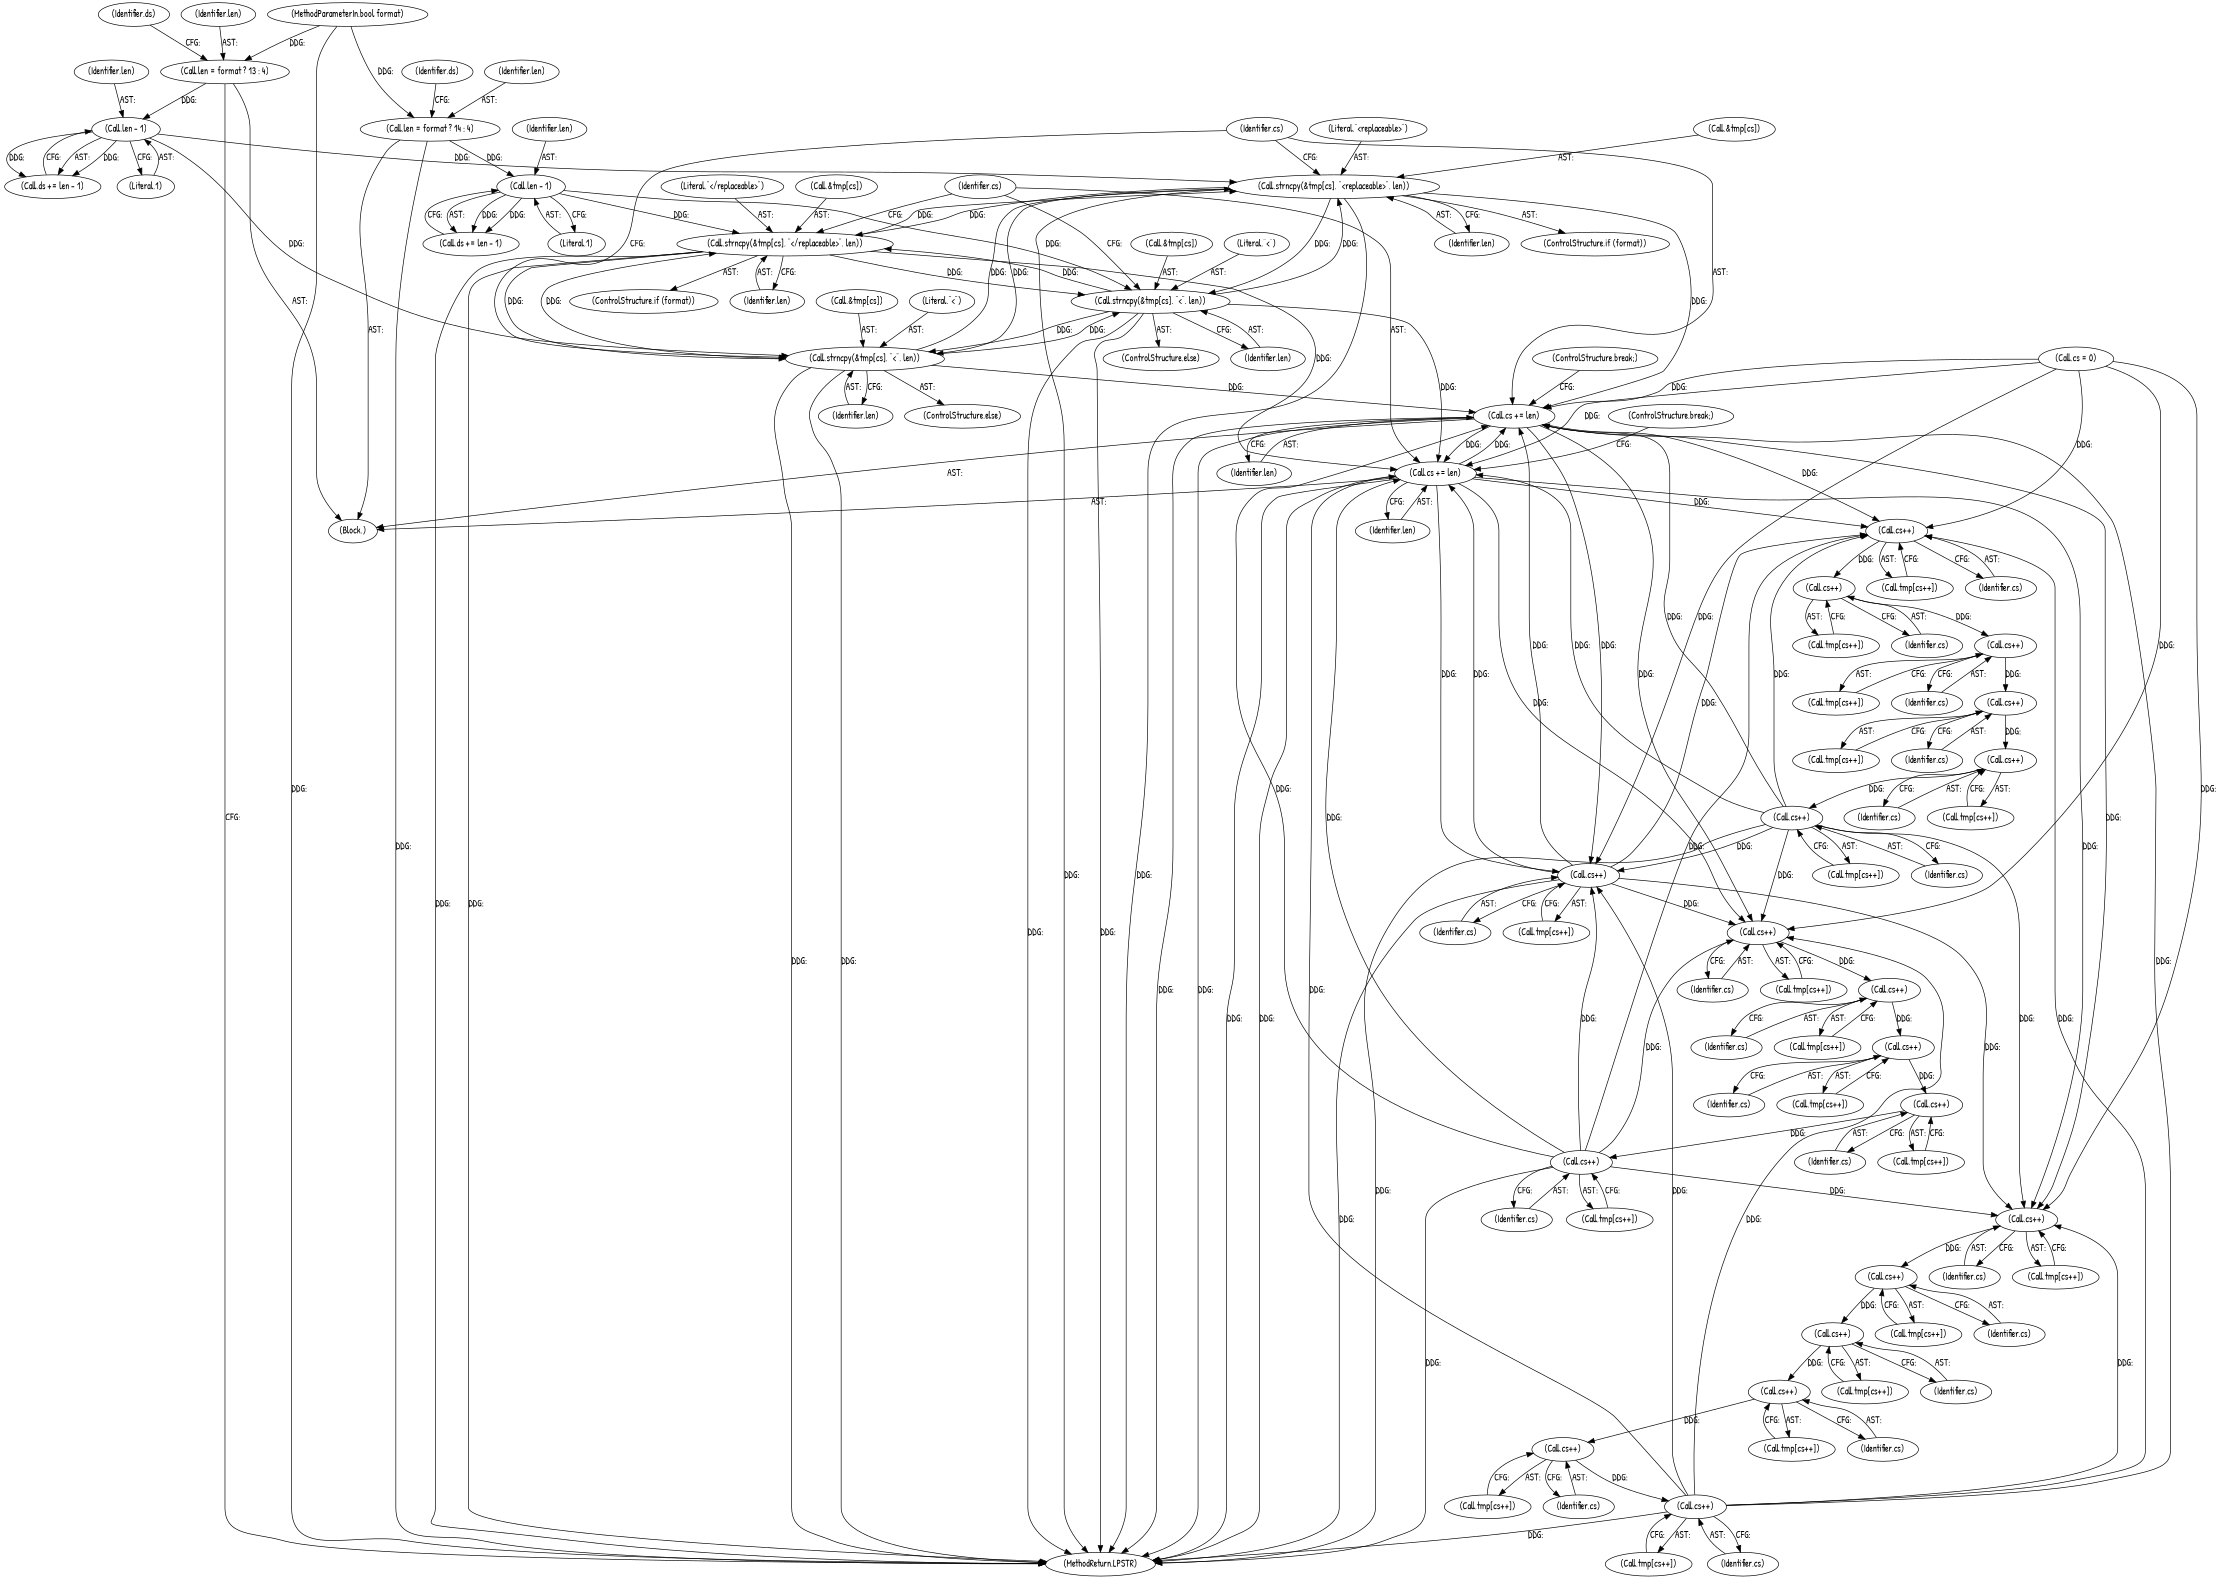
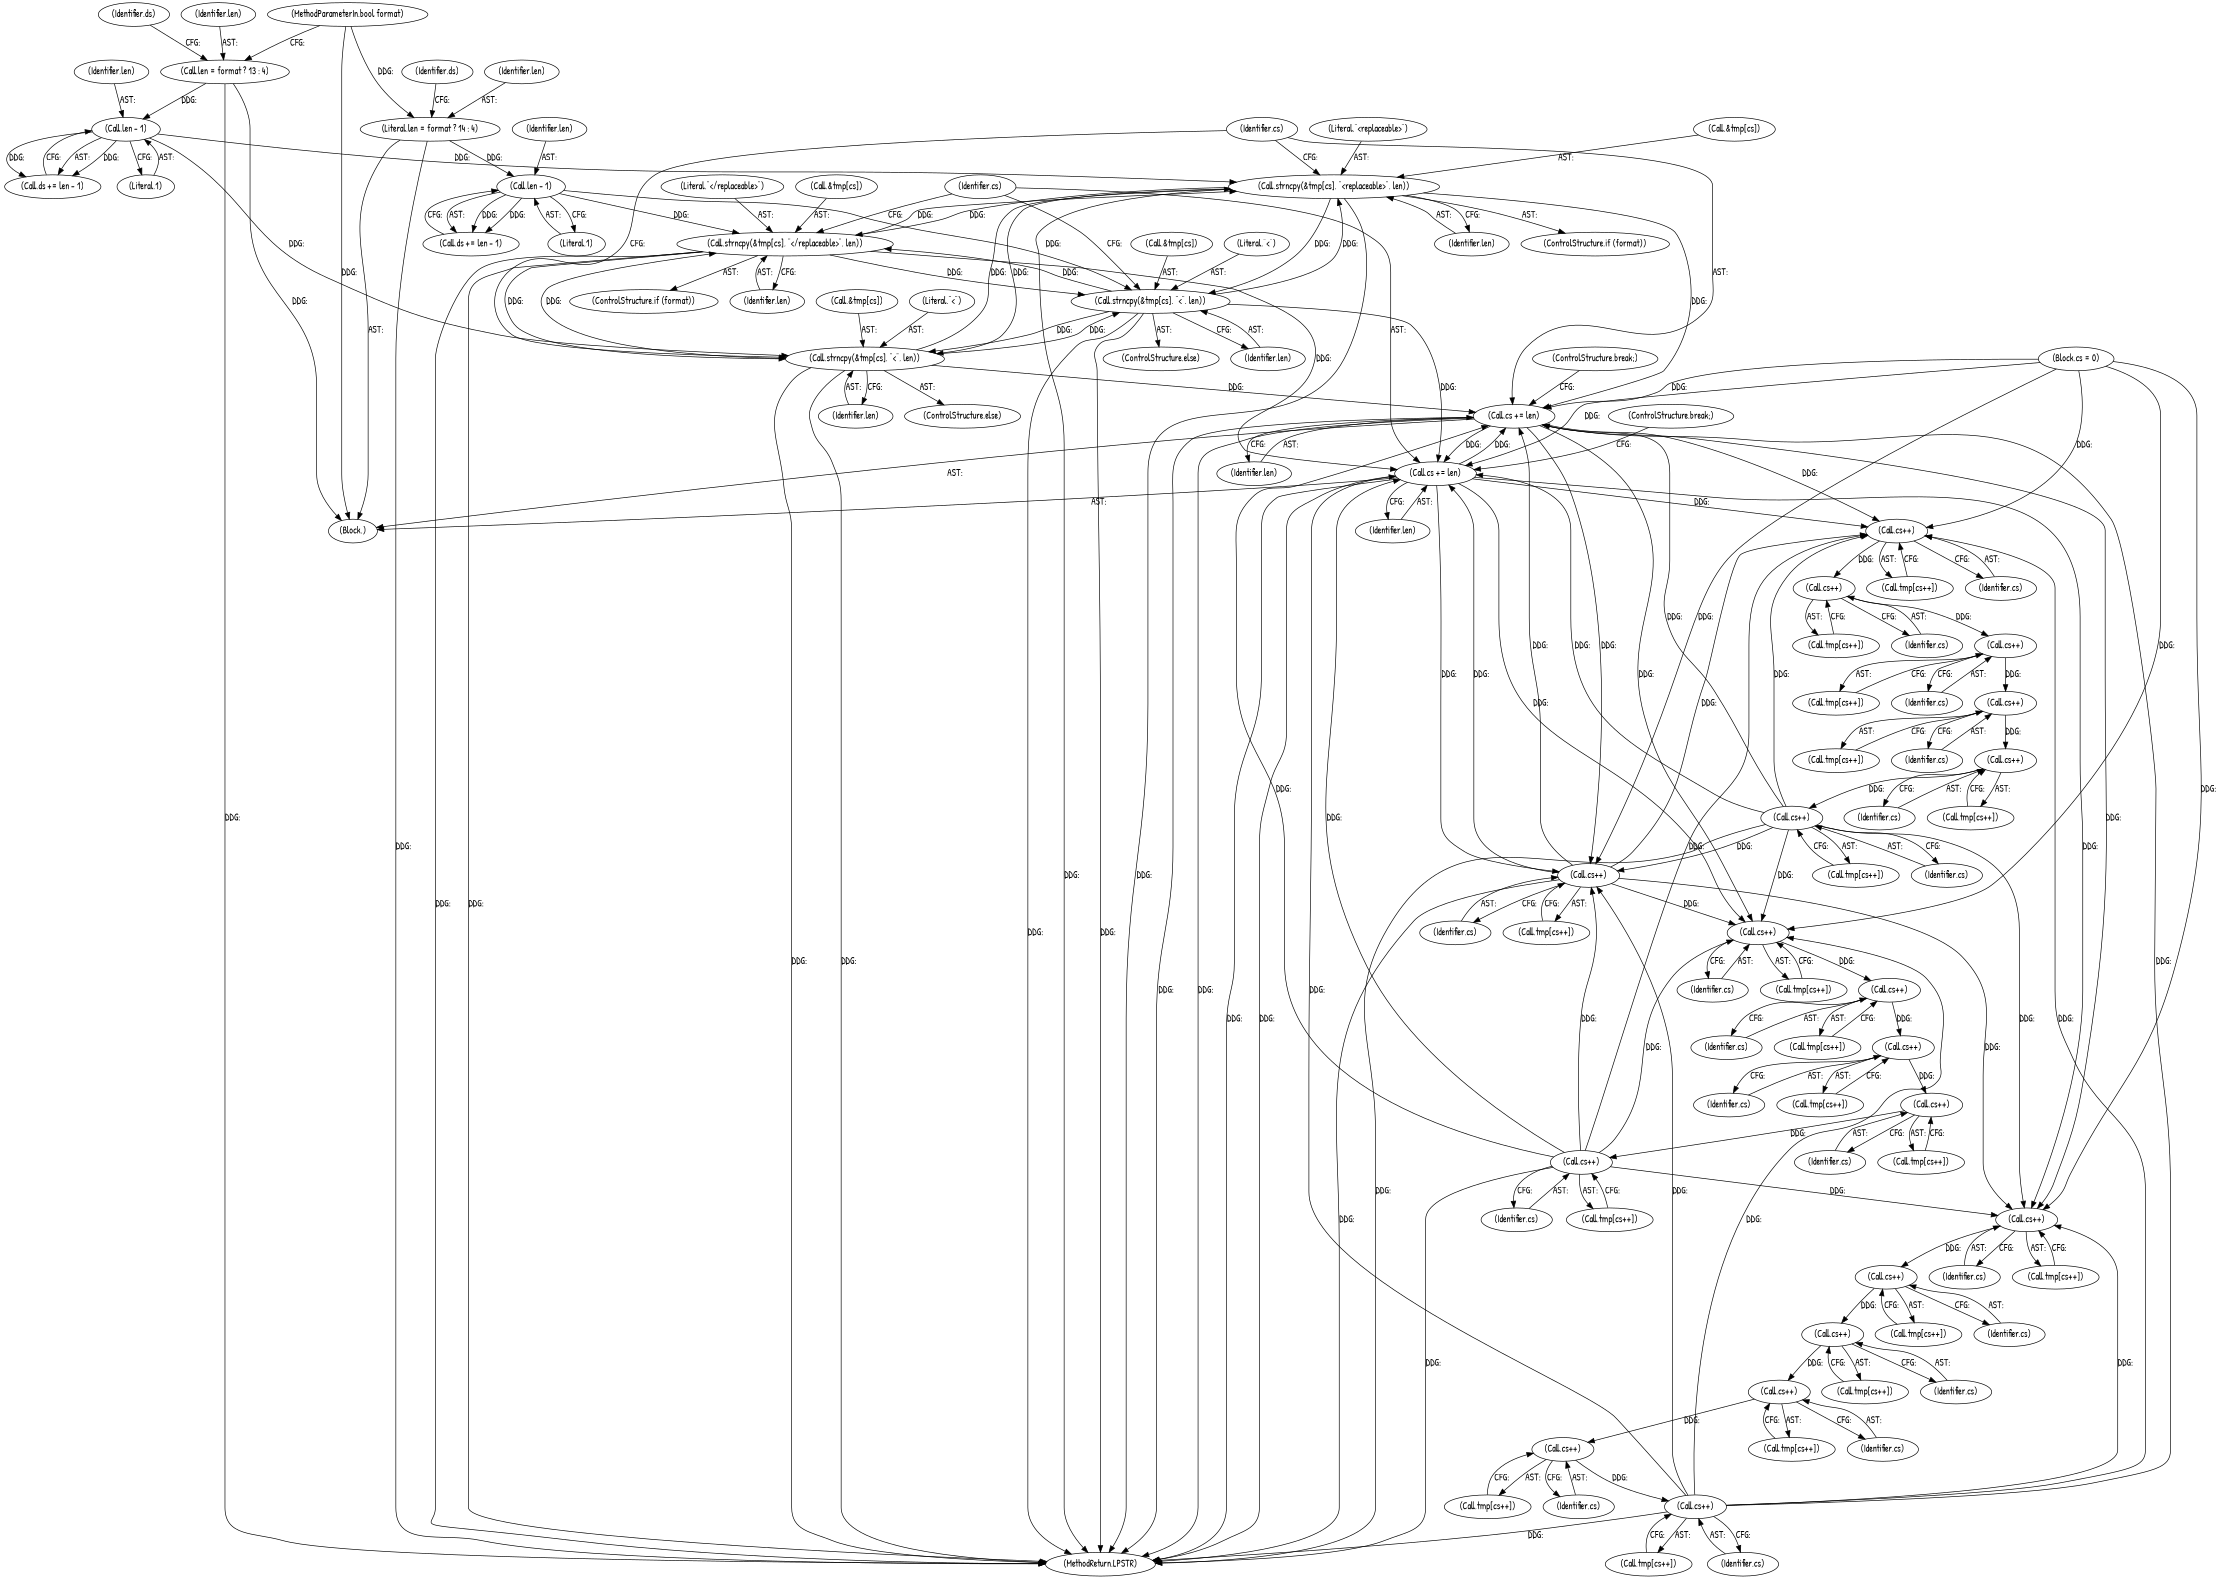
(299, 43) -> (299, 43)
(430, 129) -> (430, 129)
(301, 301) -> (301, 301)
(2076, 359) -> (2076, 359)
(234, 818) -> (234, 818)
(292, 1146) -> (342, 270)
